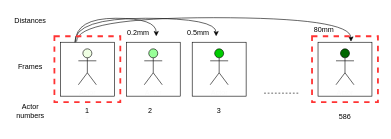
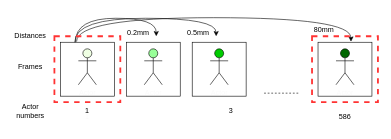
(30, 21) -> (30, 36)
(150, 111) -> none
(219, 111) -> (231, 111)
